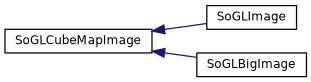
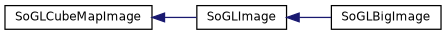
(181, 55) -> (315, 17)
